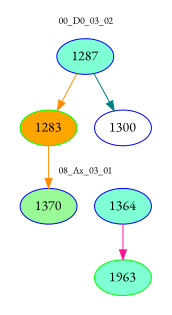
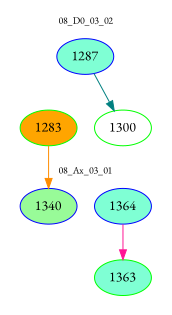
(86, 21) -> (86, 21)
(69, 88) -> none
(123, 128) -> (123, 128)
(49, 206) -> (49, 206)
(123, 278) -> (123, 278)
